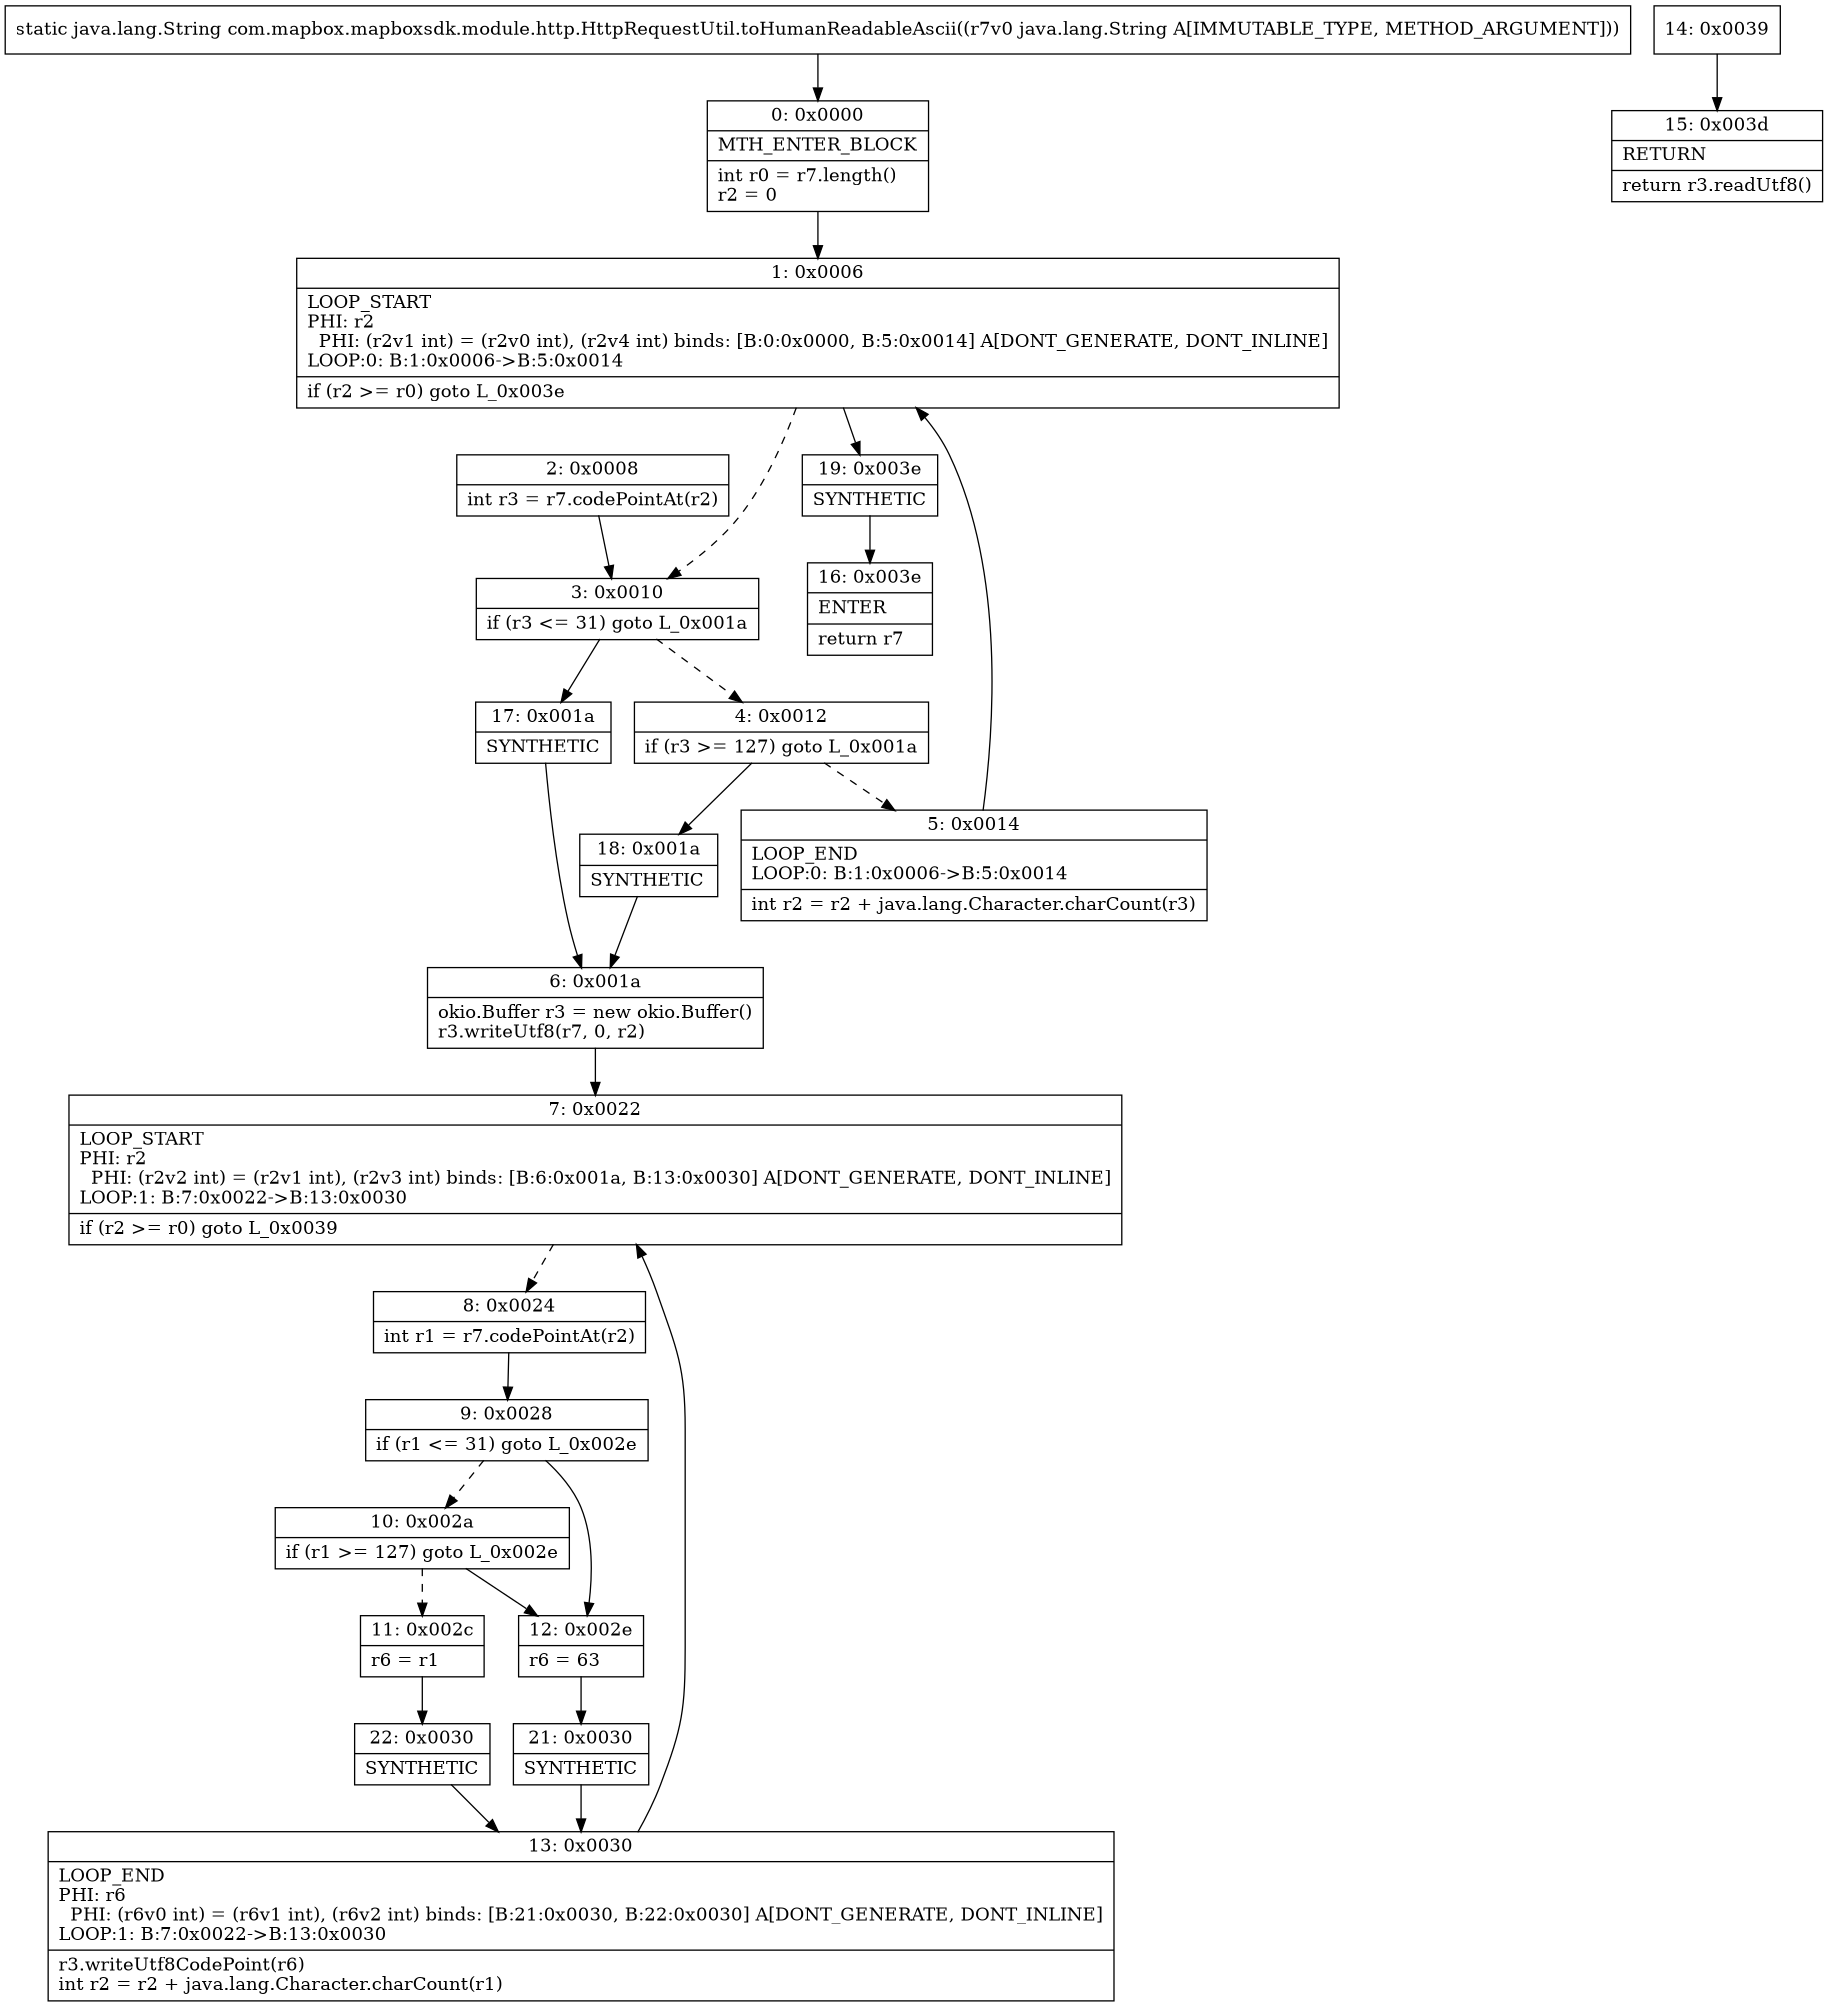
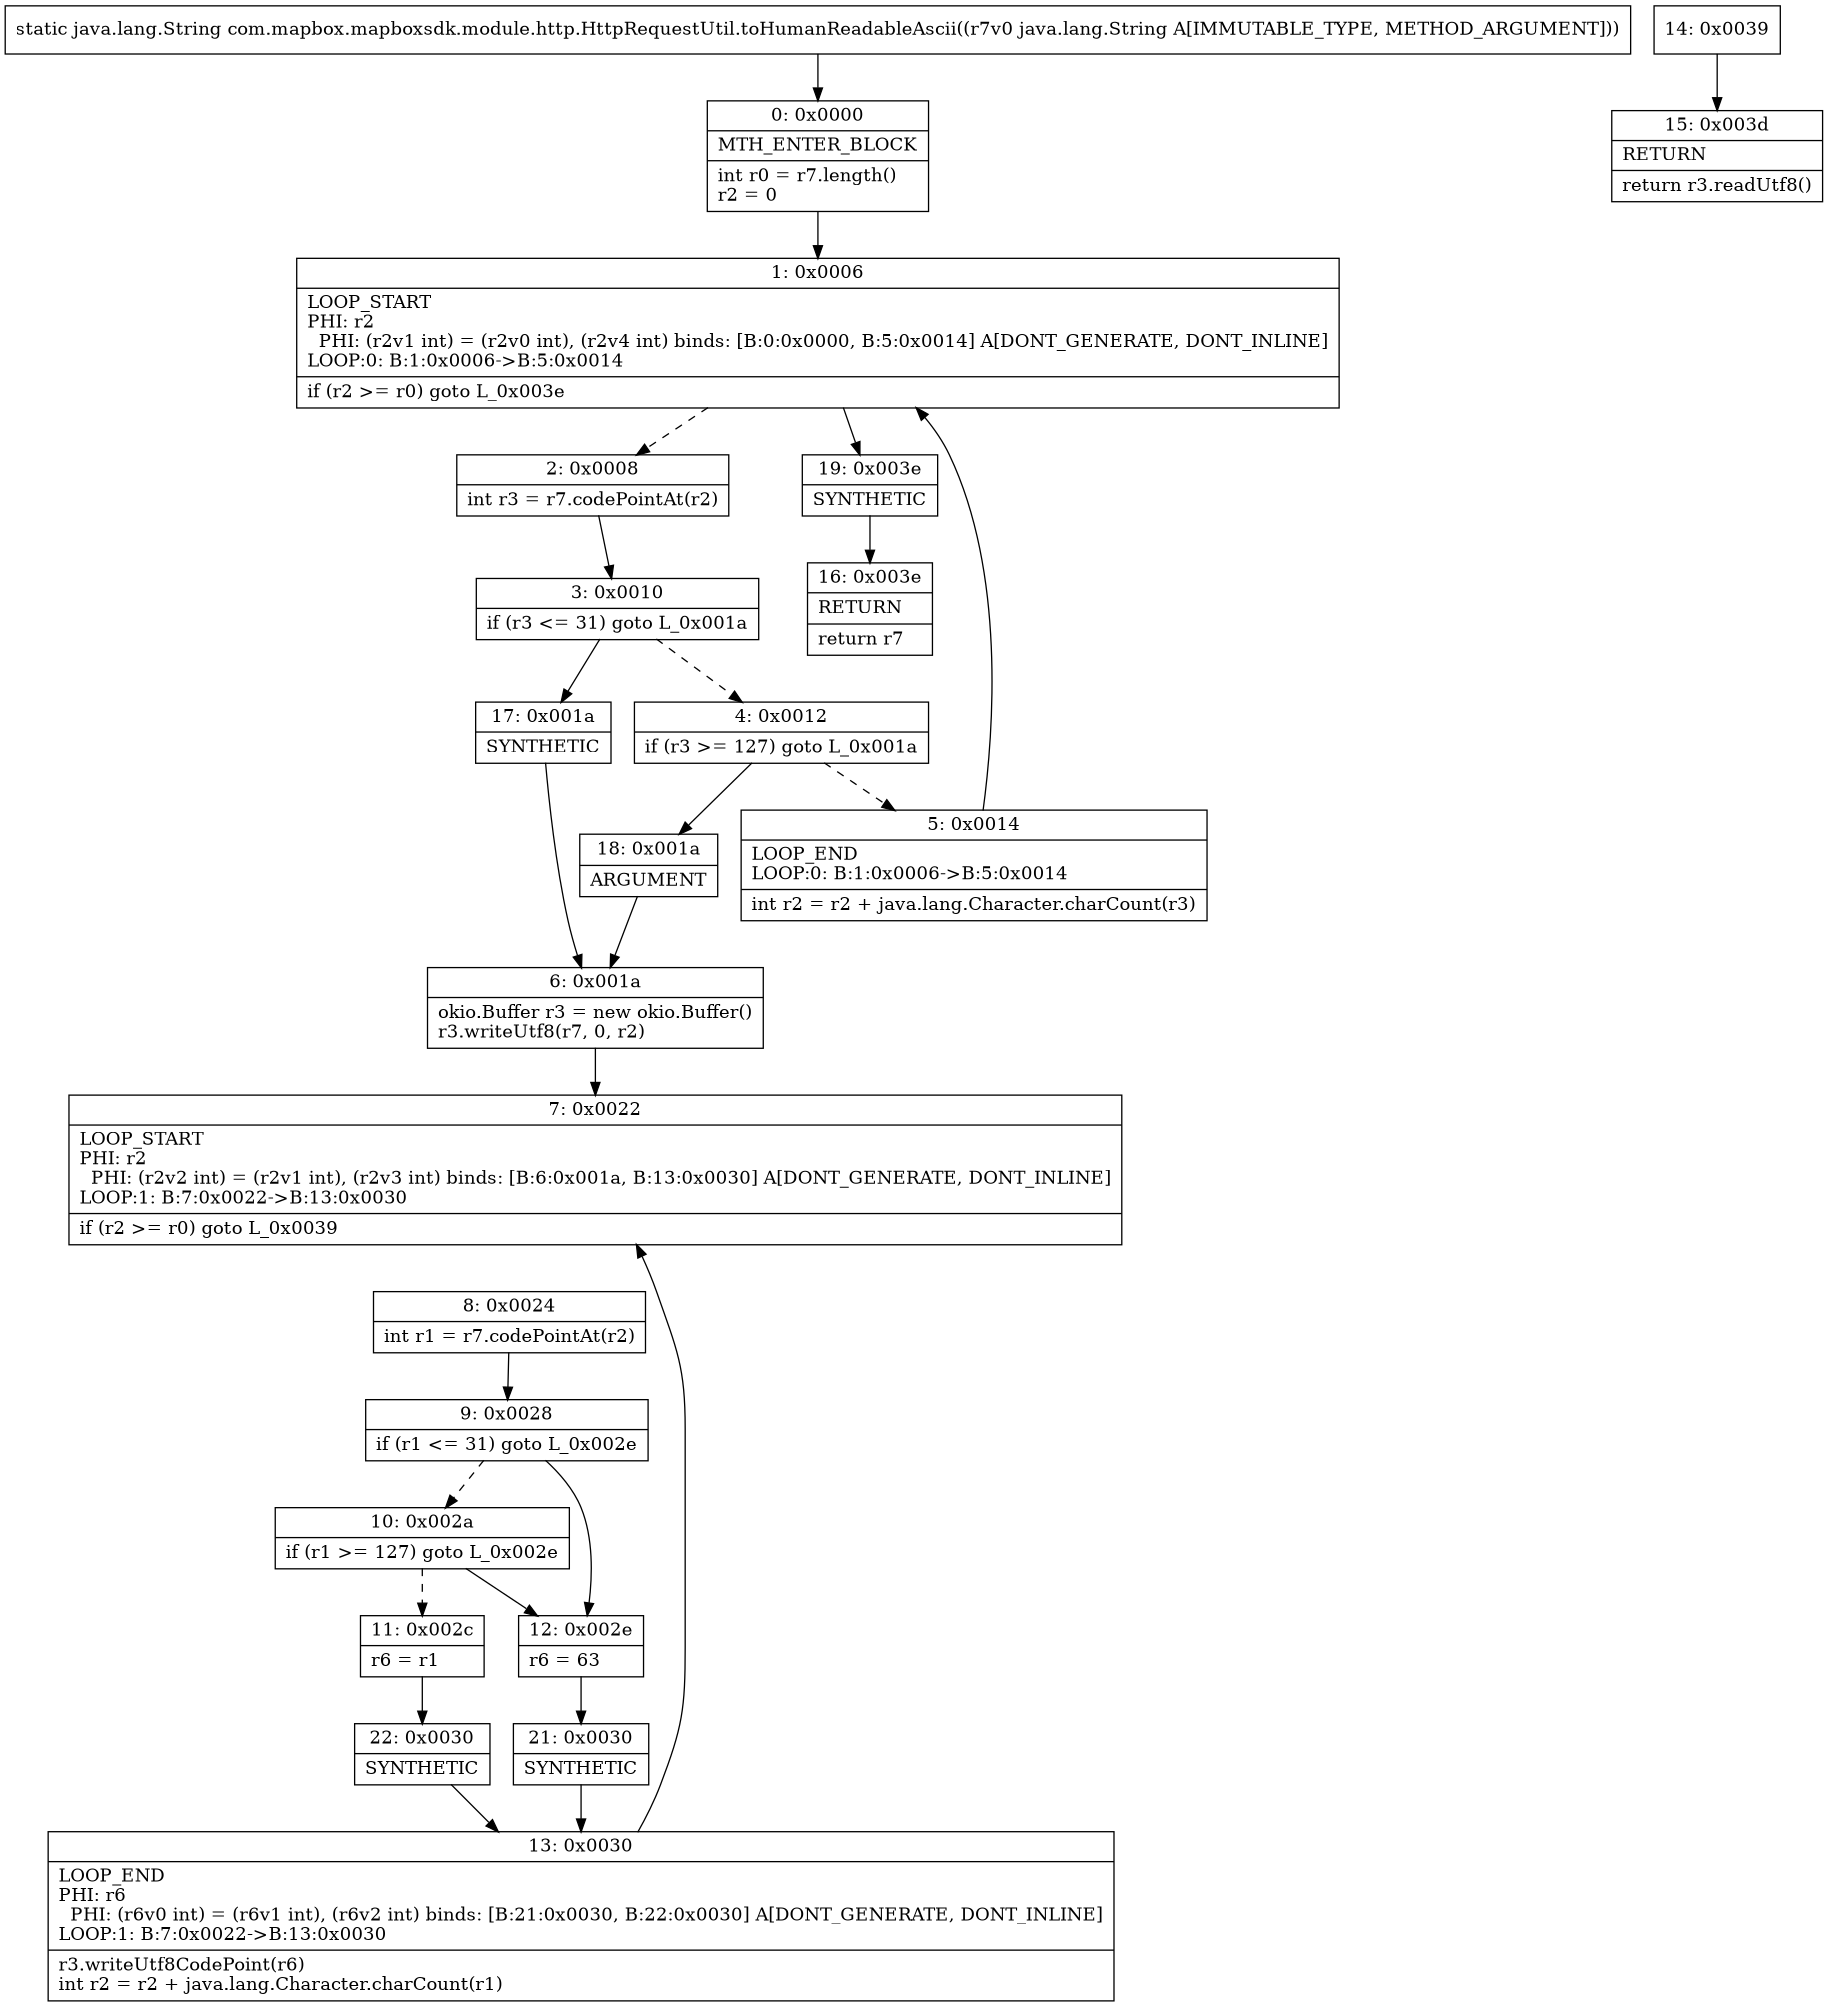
(751, 500) -> (678, 428)
(852, 608) -> (860, 608)
(647, 880) -> (649, 880)
(543, 1262) -> none
